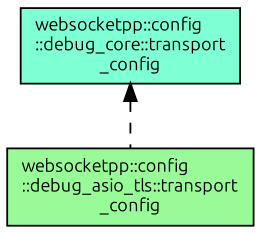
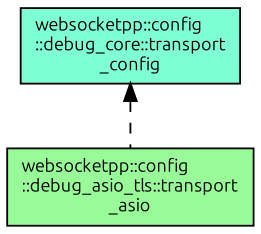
(130, 187) -> (130, 187)
